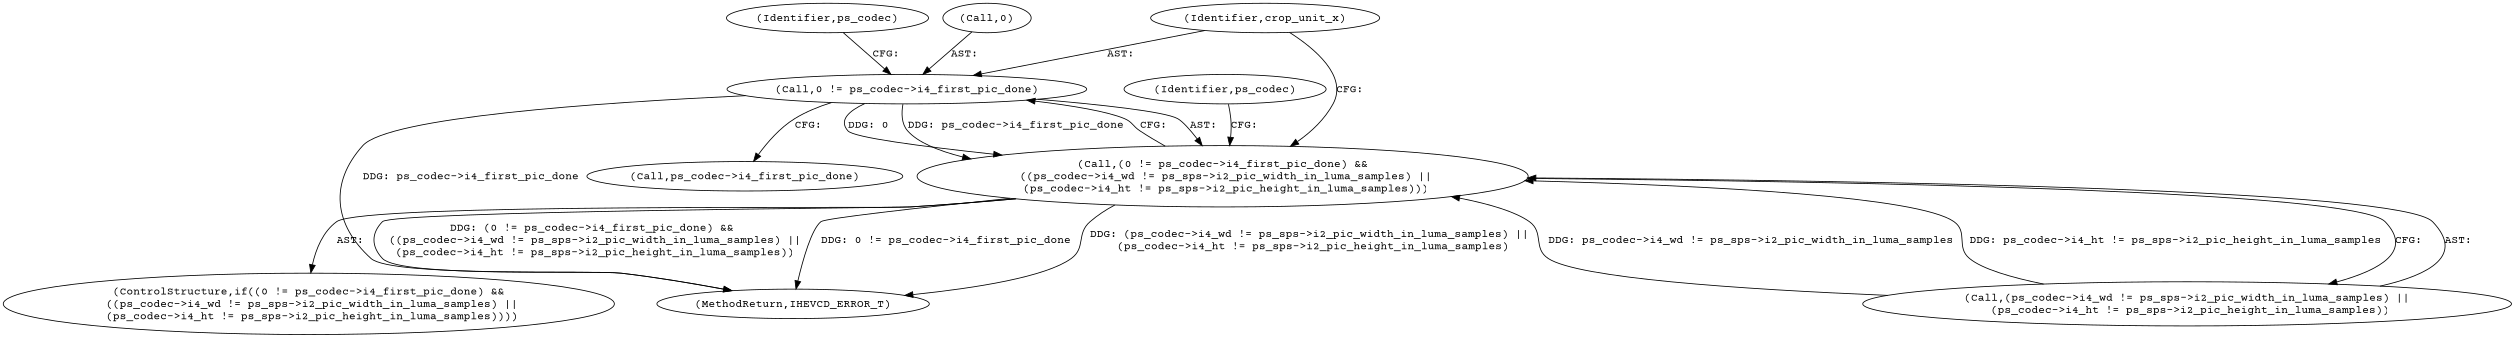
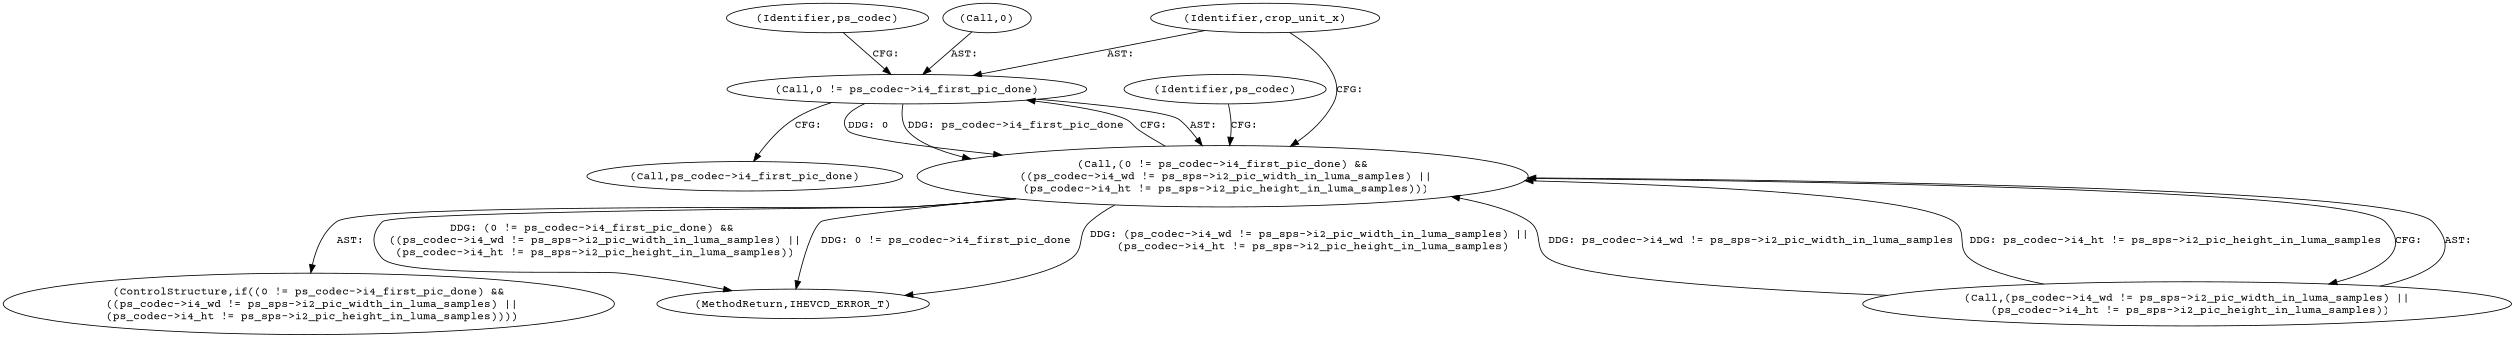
(341, 187) -> none
